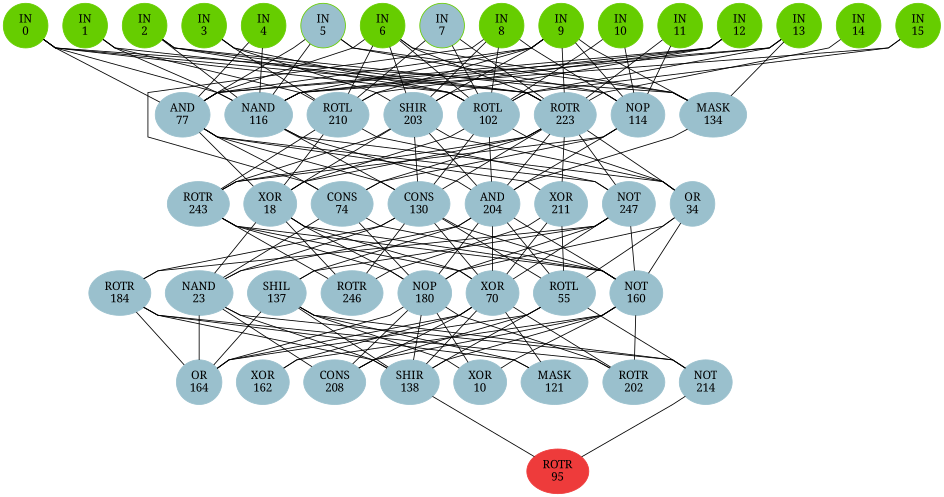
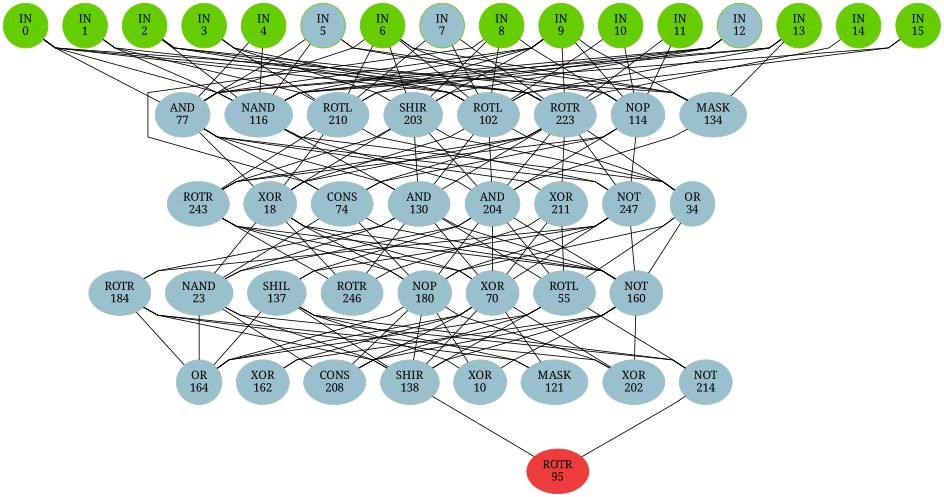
(740, 26) -> (740, 26)
none -> (634, 155)
(419, 204) -> (419, 204)
(634, 382) -> (634, 382)
